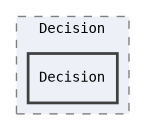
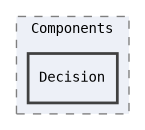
(73, 30) -> (73, 30)
